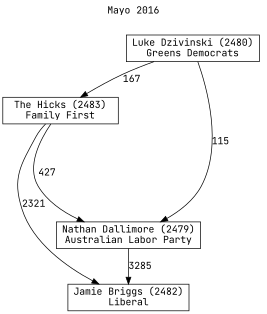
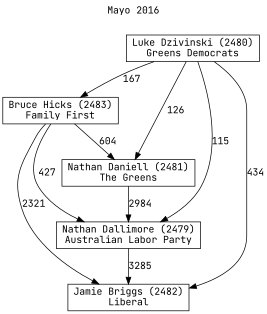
(61, 111) -> (61, 111)
none -> (128, 173)
none -> (247, 181)
